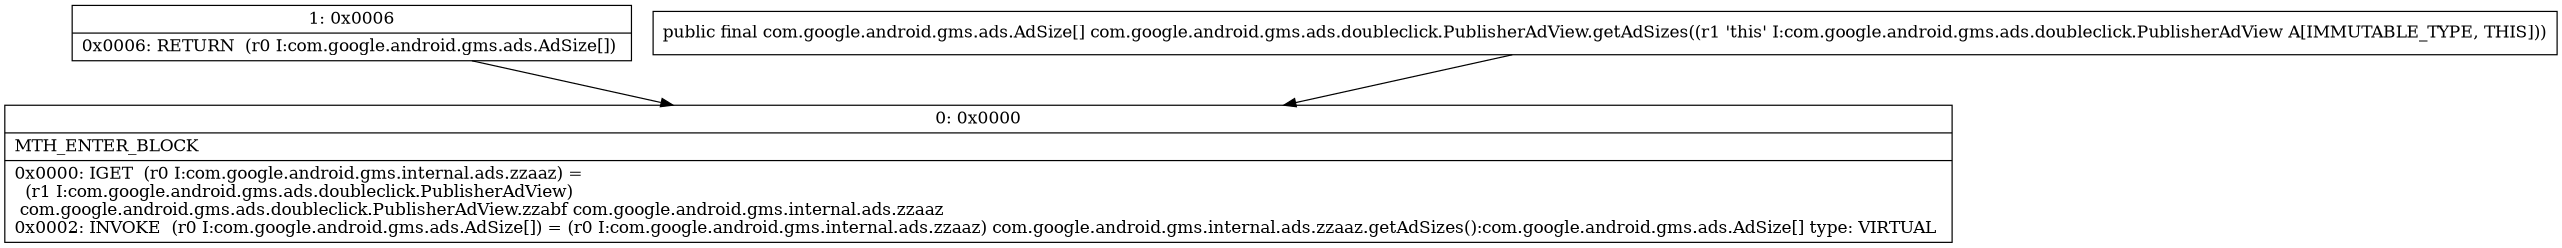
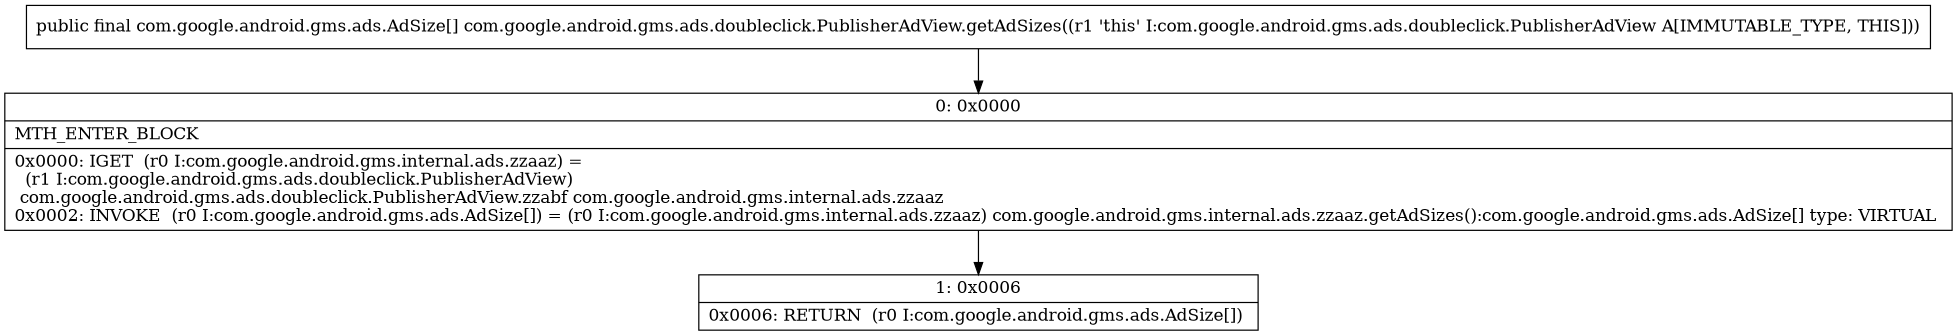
(566, 82) -> (978, 246)
